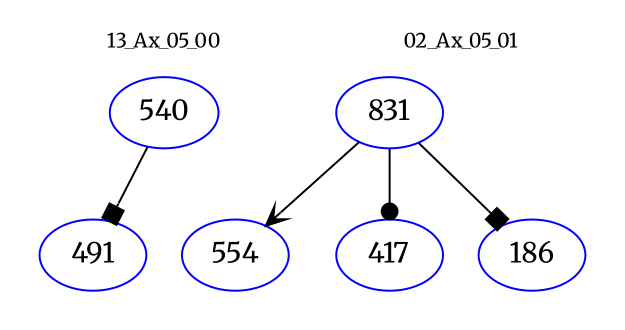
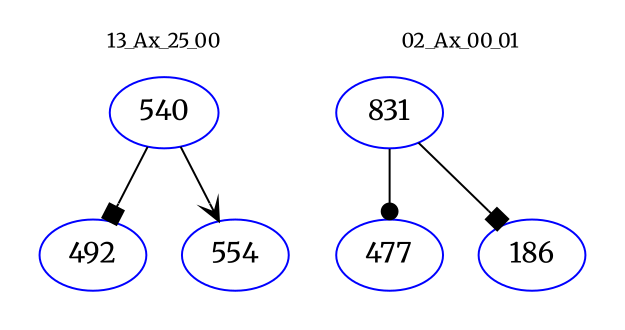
(164, 43) -> (164, 43)
(461, 43) -> (461, 43)
(334, 165) -> (195, 175)
(93, 255) -> (93, 255)
(390, 255) -> (390, 255)
